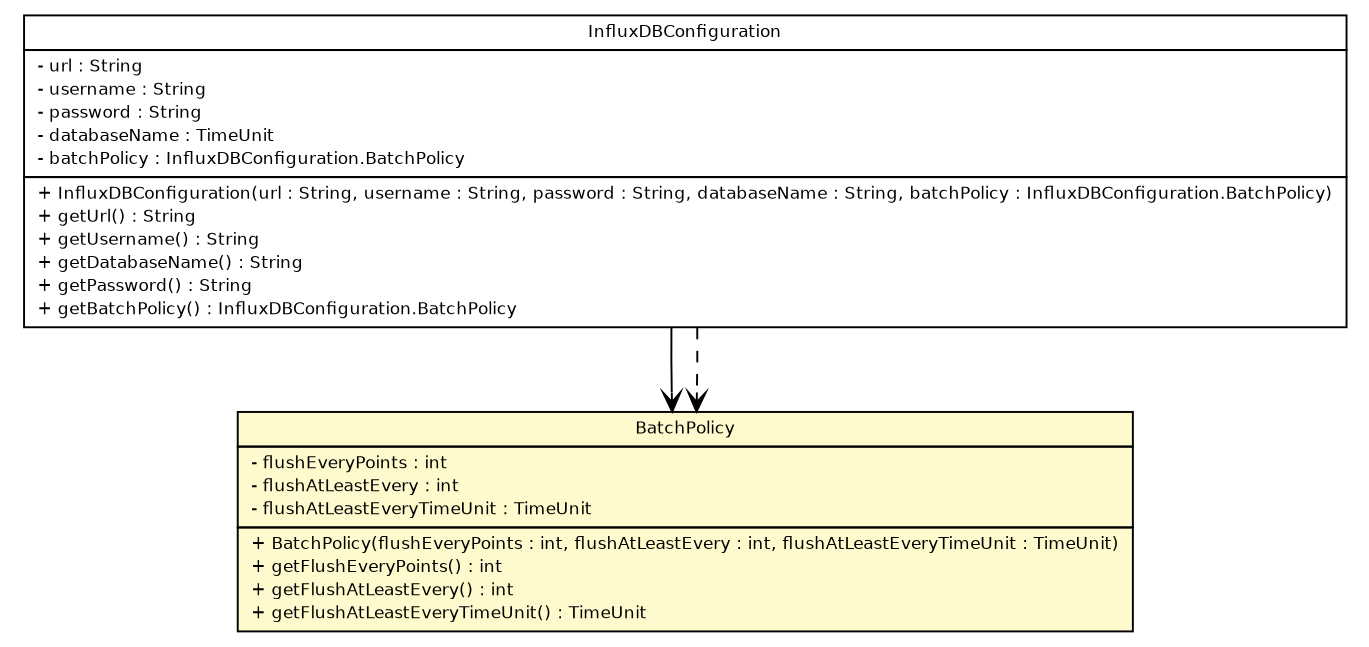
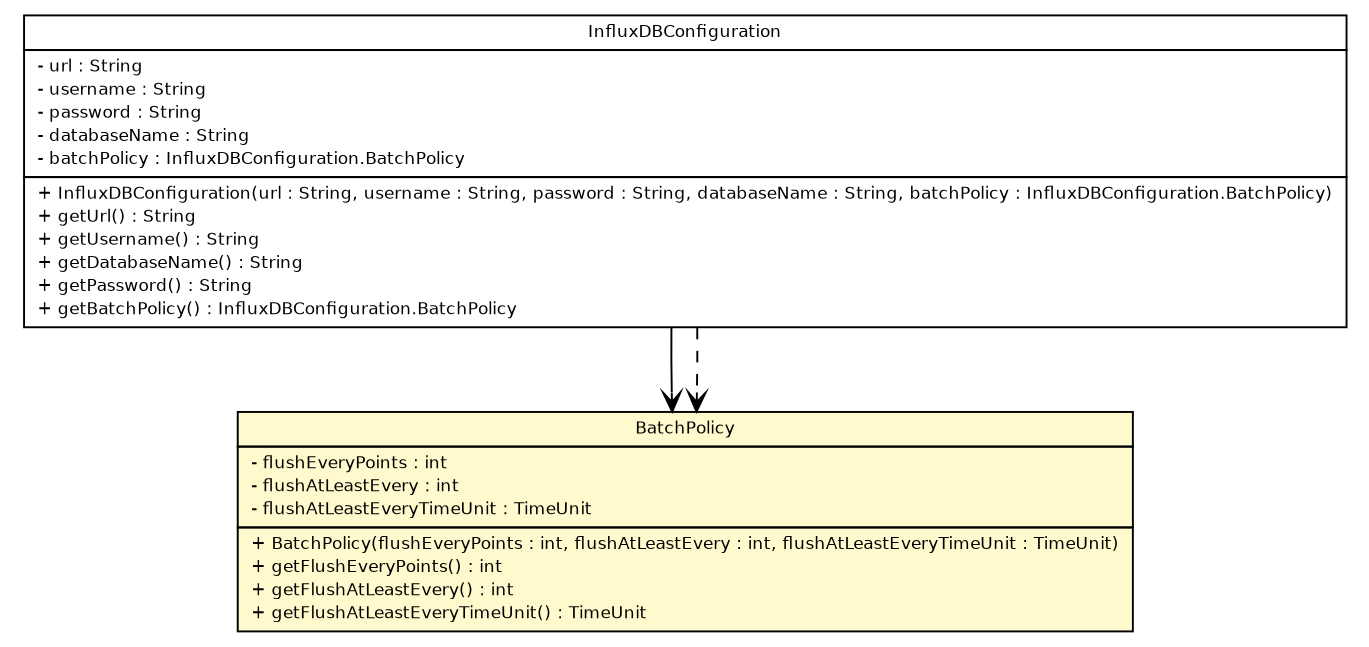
(157, 136) -> (144, 136)
